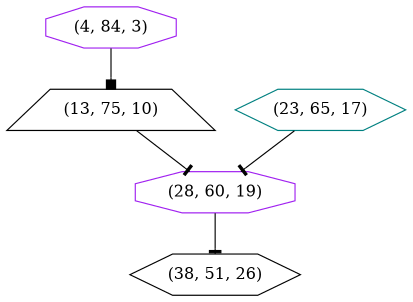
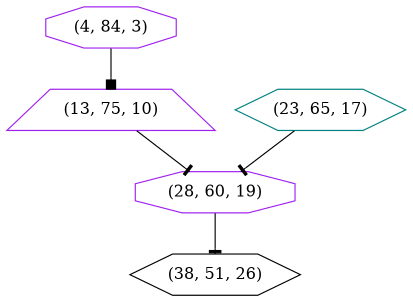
(111, 110) -> (111, 110)
